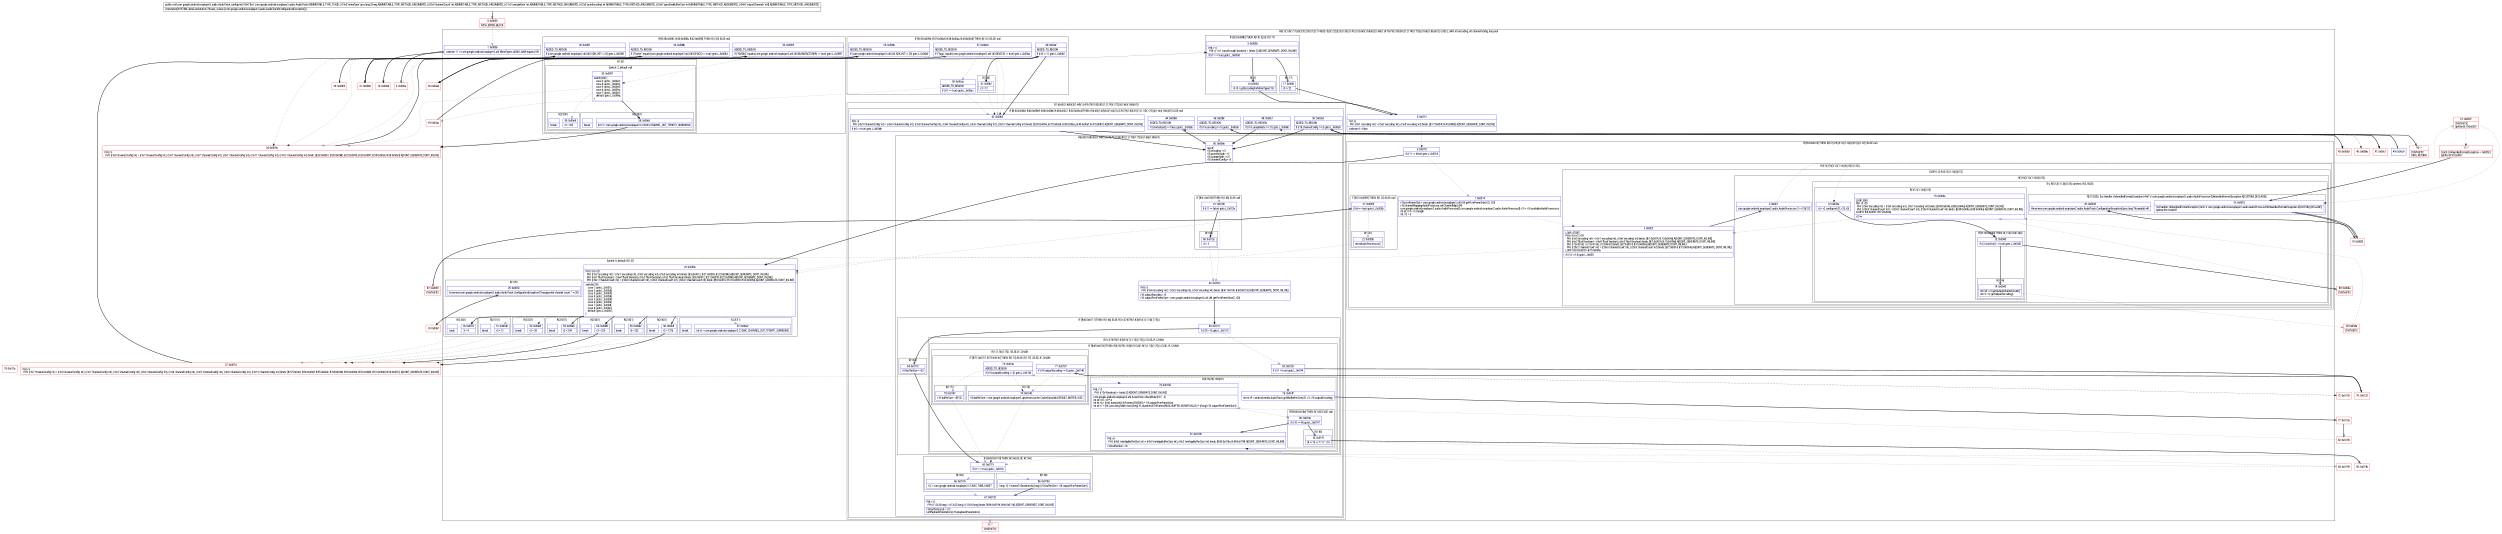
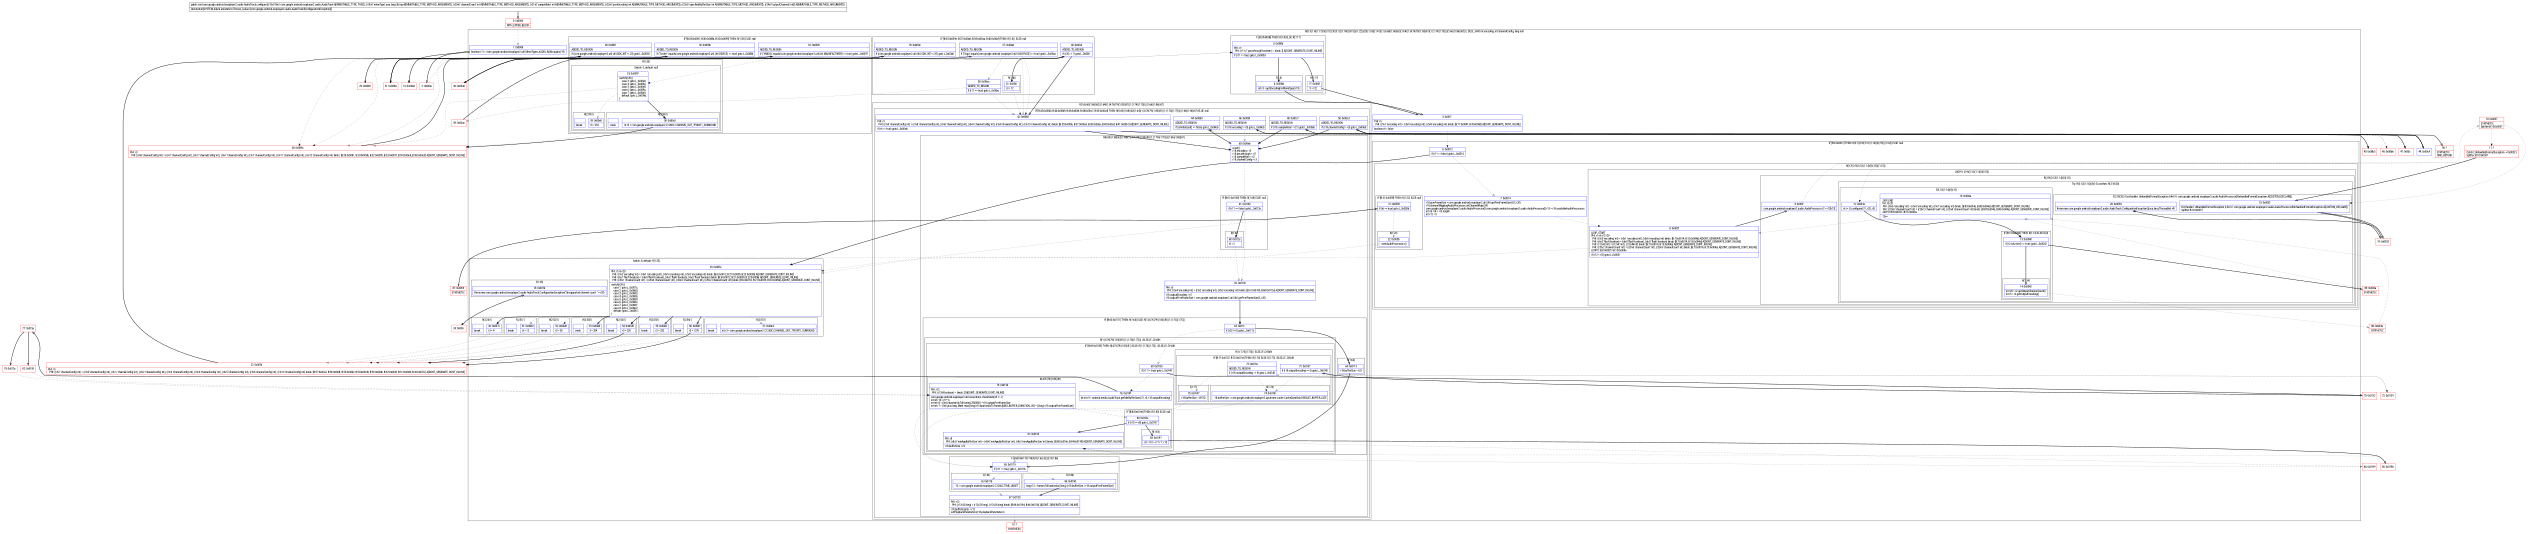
(1841, 134) -> (1867, 134)
none -> (15, 346)
